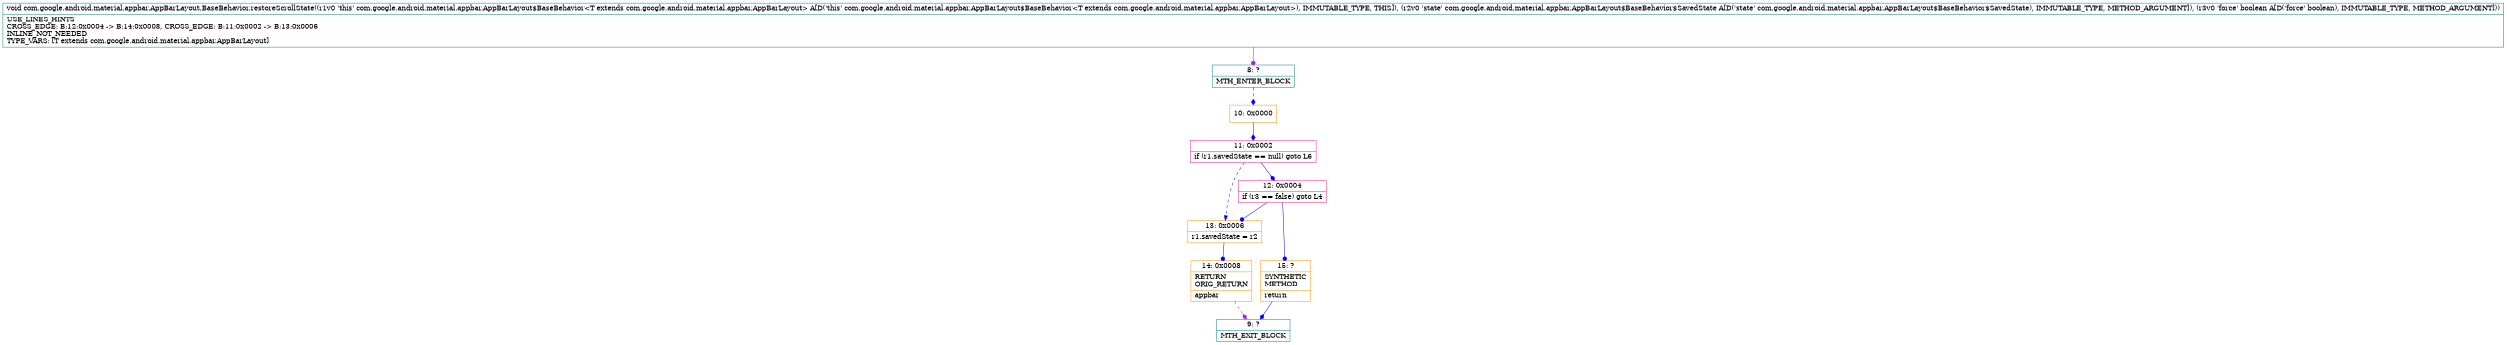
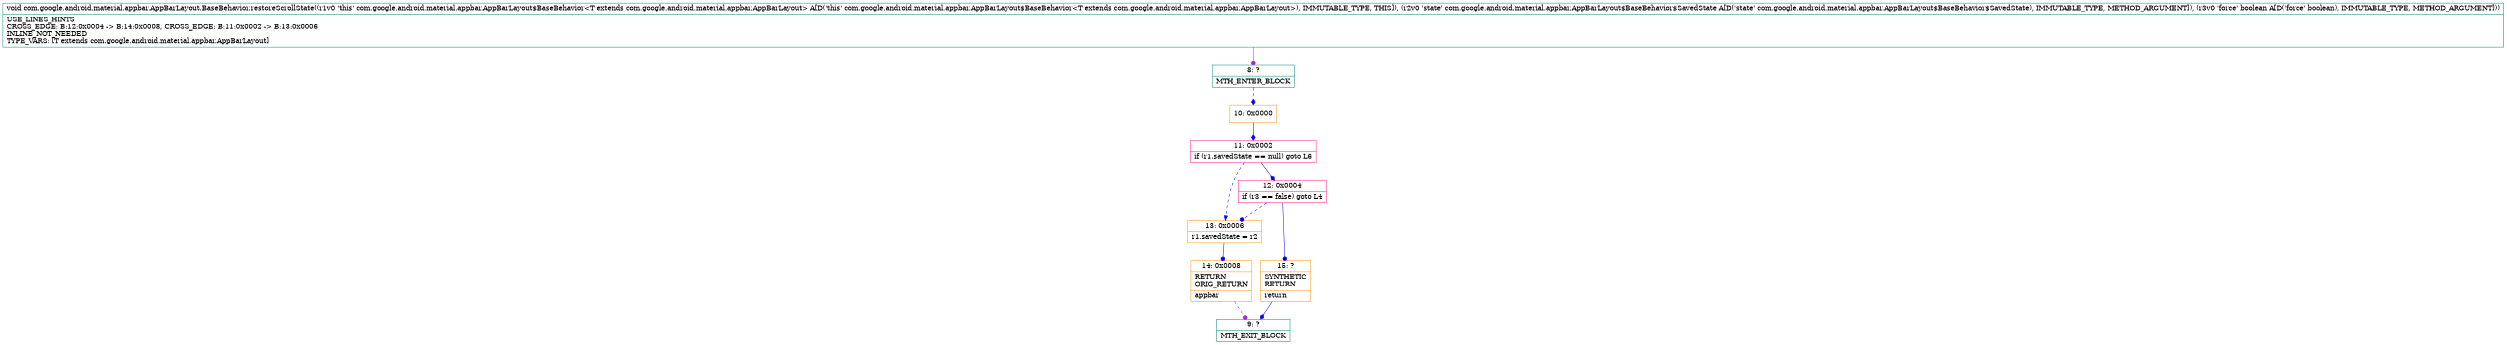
(1255, 211) -> (1255, 211)
(1281, 284) -> (1280, 284)
(1239, 308) -> (1239, 309)
